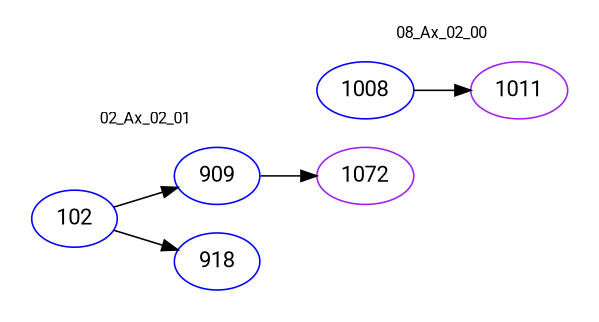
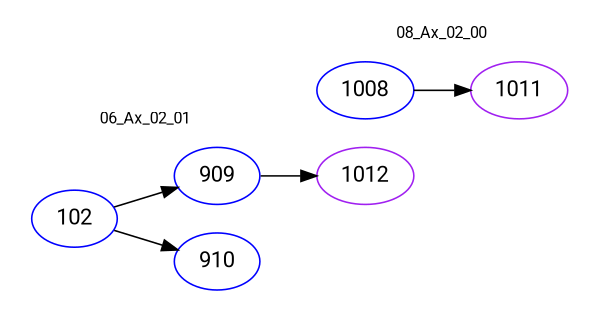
(146, 120) -> (146, 120)
(365, 176) -> (365, 176)
(217, 261) -> (217, 261)
